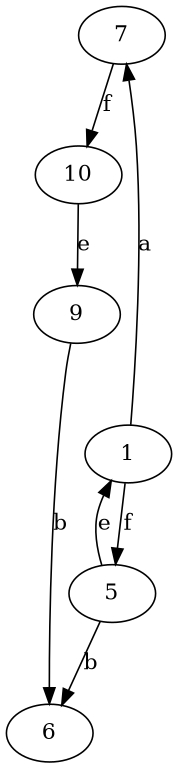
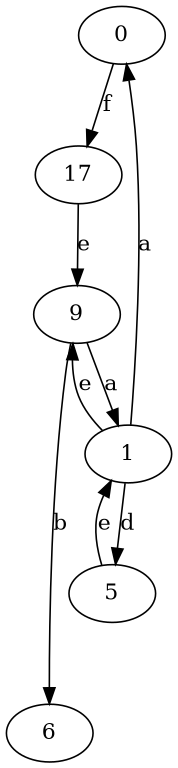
(122, 35) -> (122, 35)
(79, 175) -> (79, 175)
none -> (100, 377)
none -> (80, 398)
(128, 524) -> (128, 524)
(84, 656) -> none
